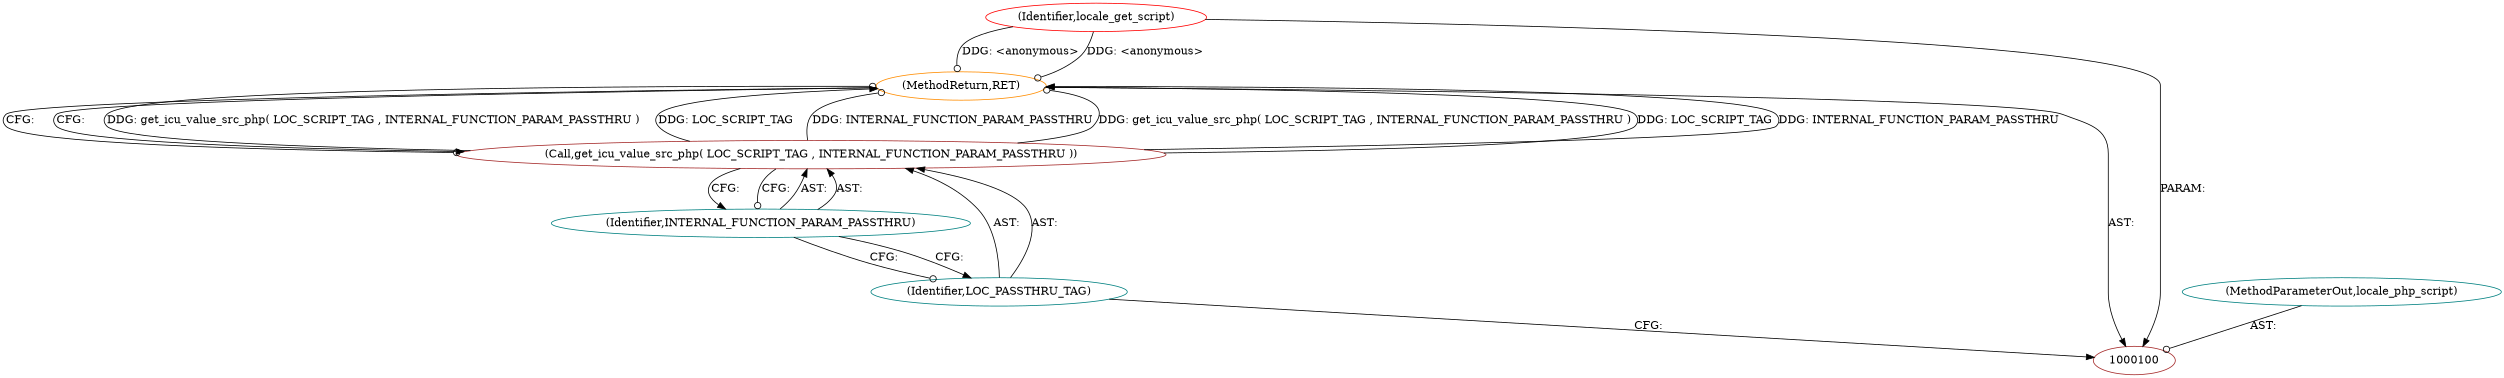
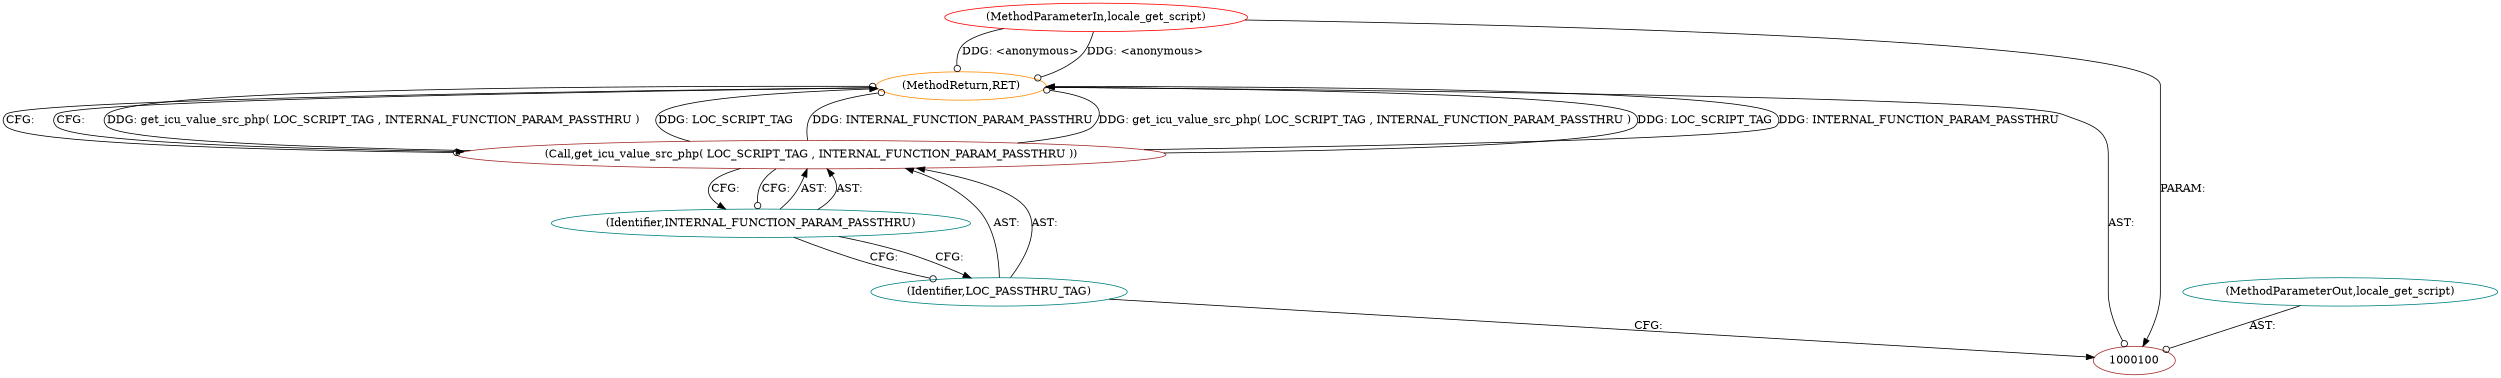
(1096, 17) -> (1096, 17)
(1713, 97) -> (1714, 97)
(2342, 292) -> (2340, 292)
